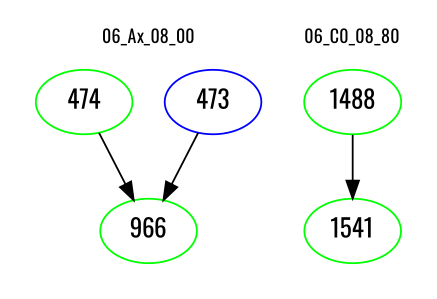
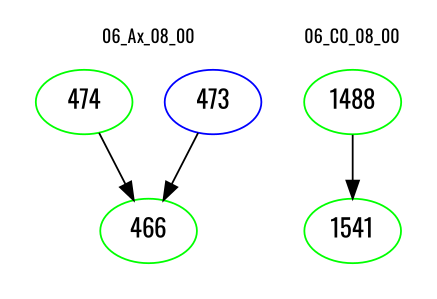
(353, 38) -> (353, 38)
(149, 231) -> (149, 231)
